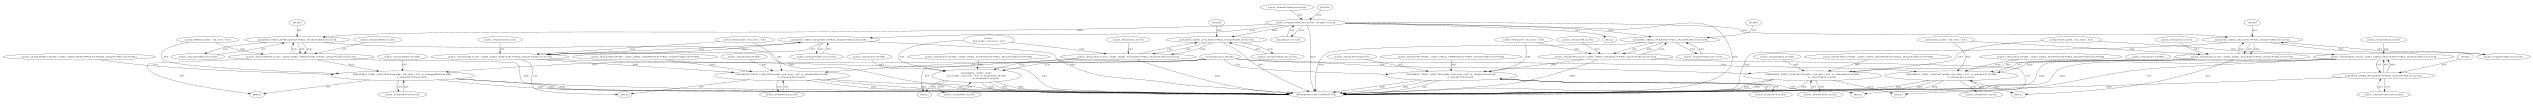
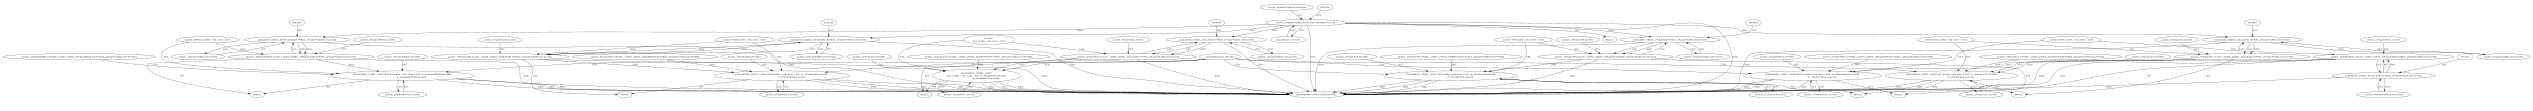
none -> (829, 23)
(1352, 57) -> (1352, 57)
